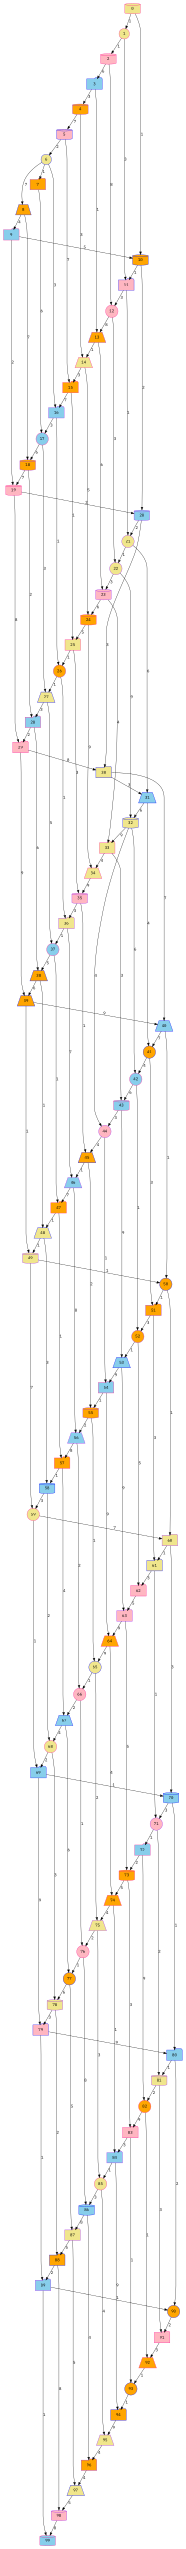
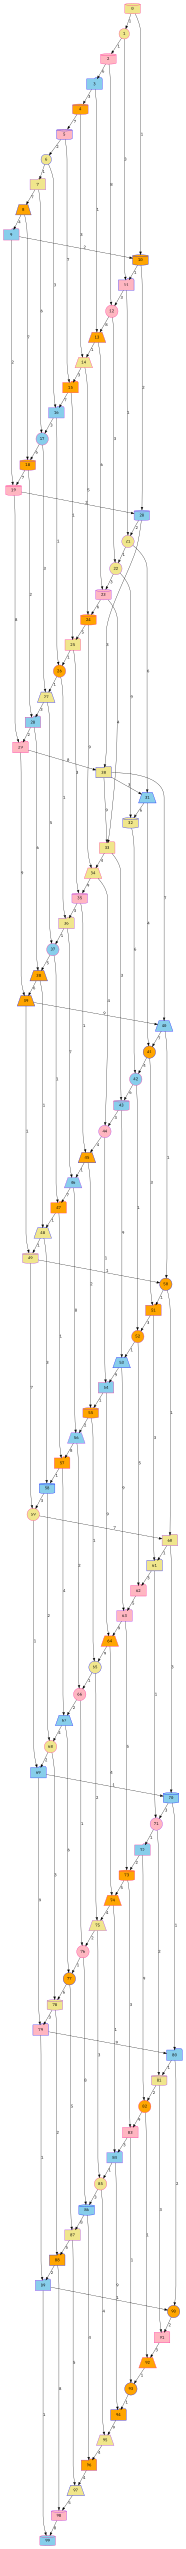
(25, 179) -> (31, 196)
(38, 185) -> (38, 185)
(85, 247) -> (85, 247)
(119, 834) -> (105, 809)
(95, 974) -> (107, 999)
